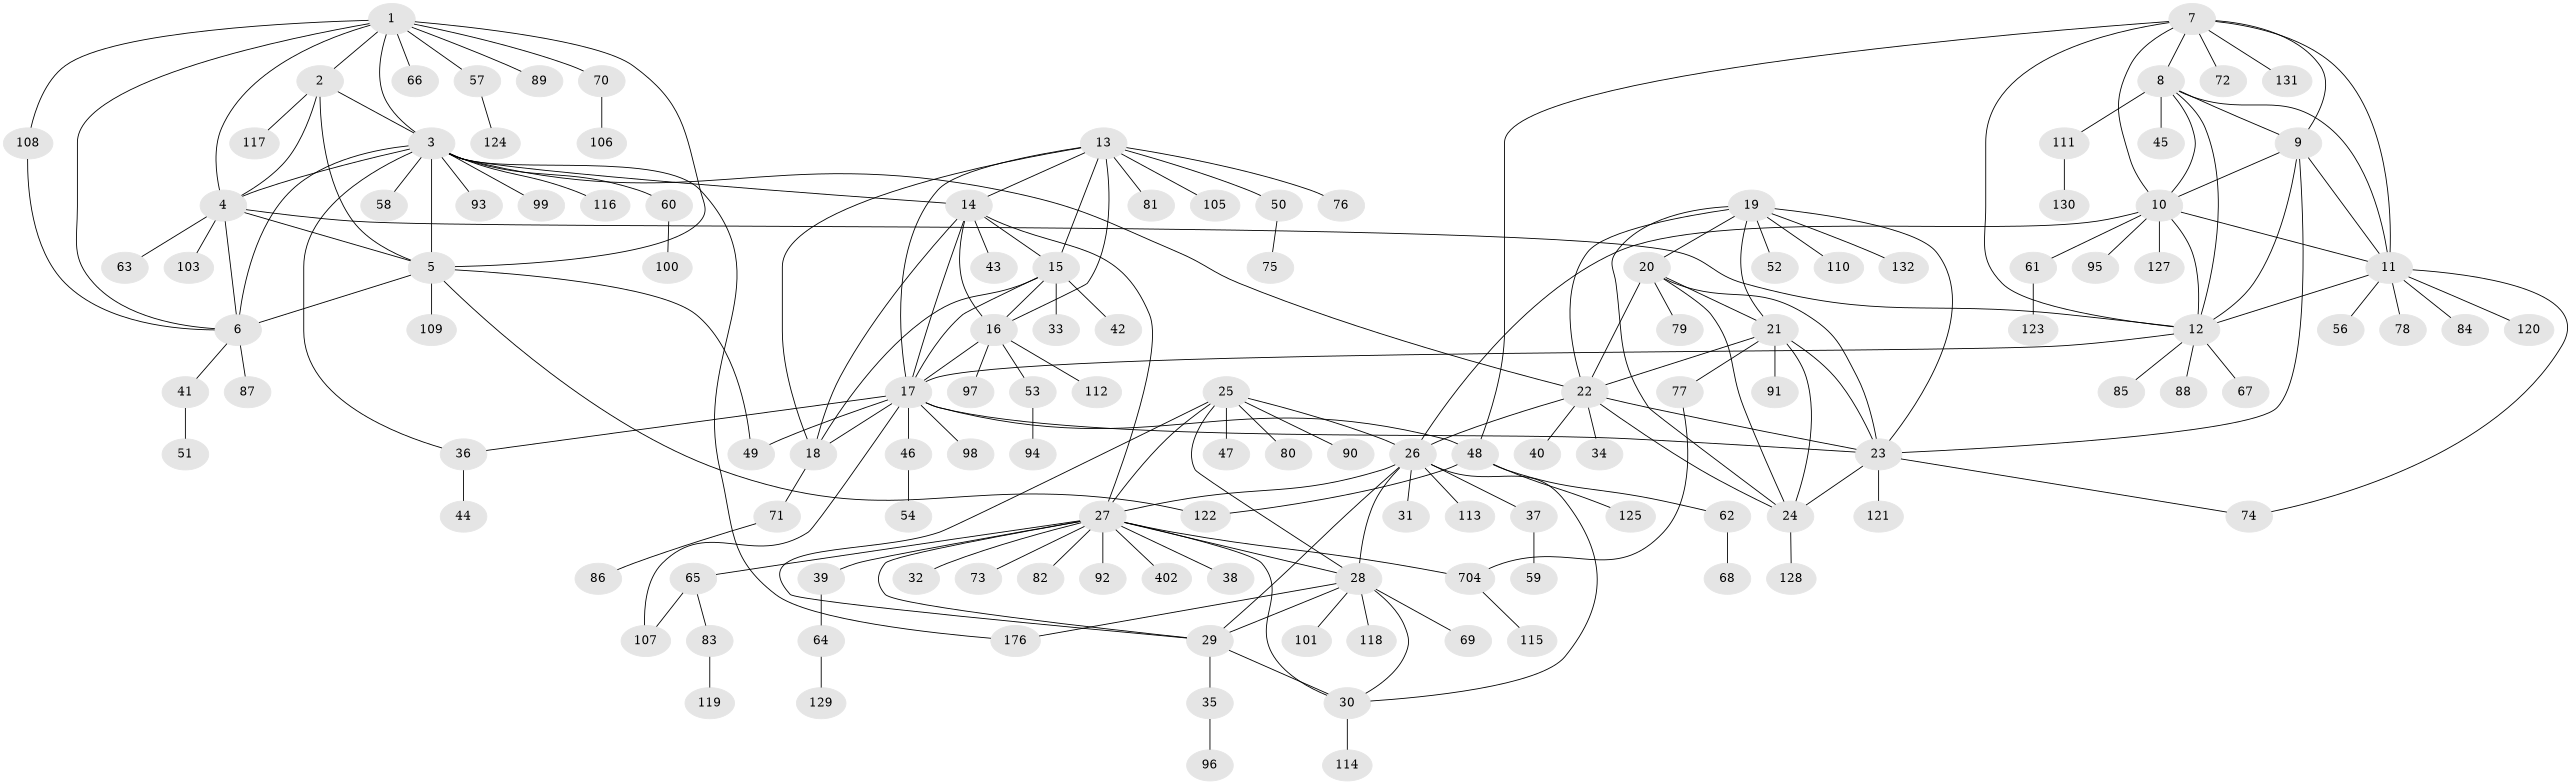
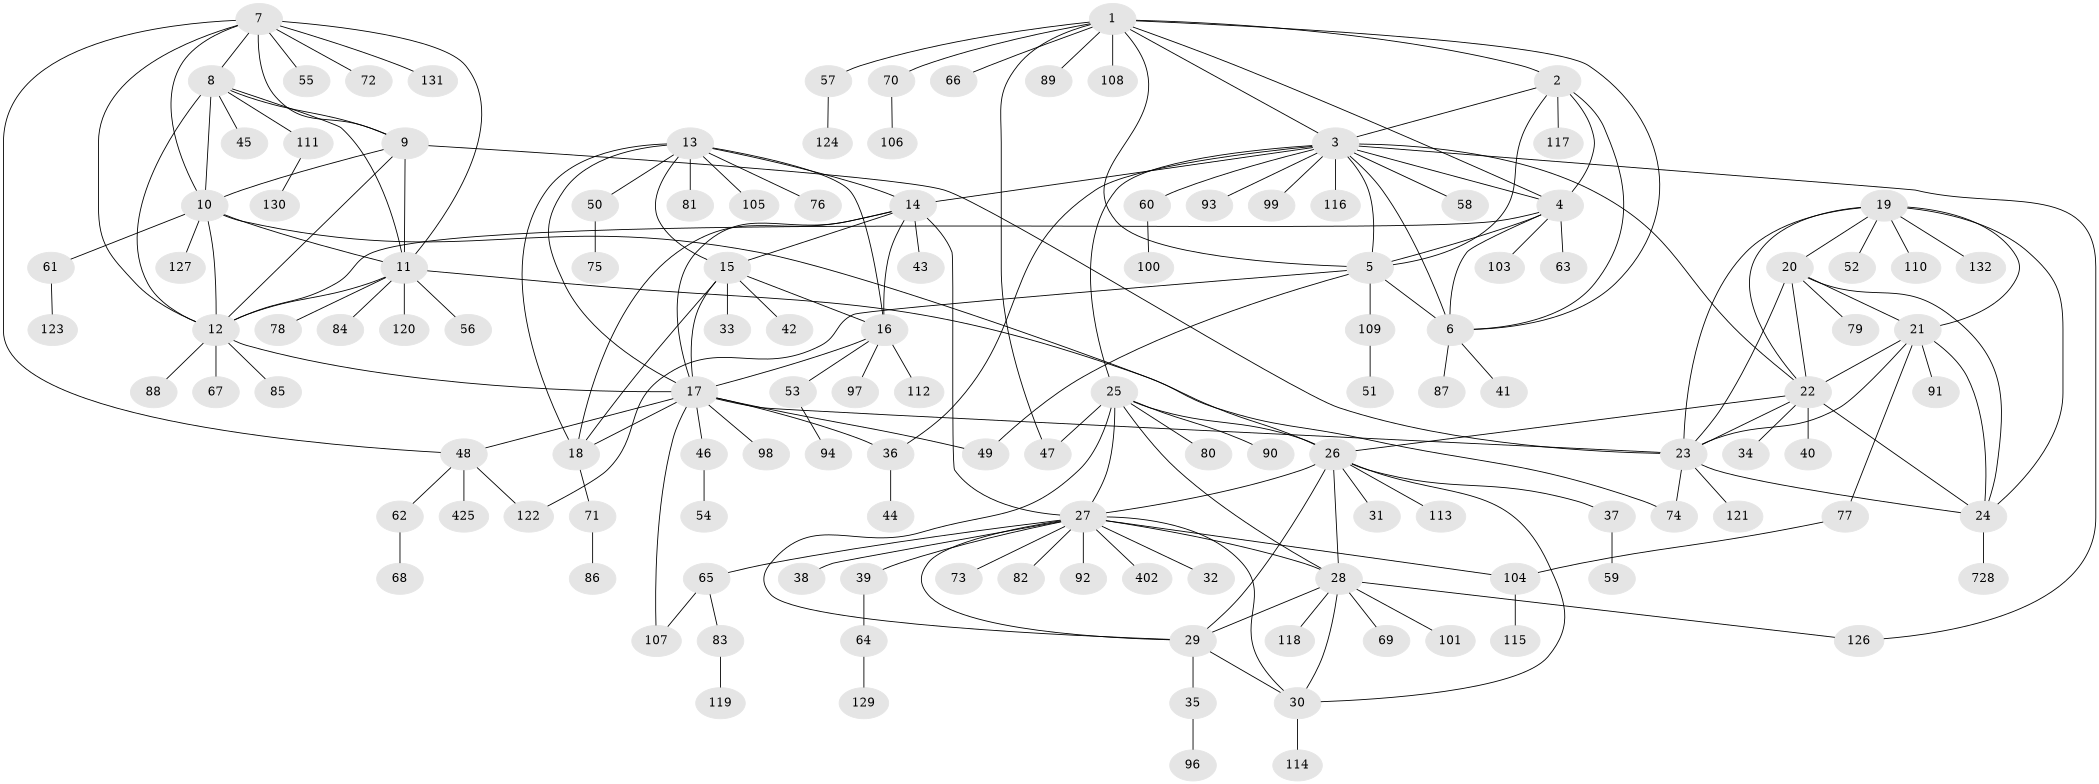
none -> (307, 81)
none -> (1120, 187)
none -> (1001, 211)
(2095, 268) -> none
(76, 292) -> (1614, 249)
(185, 423) -> (1370, 361)
(1631, 517) -> (464, 517)
(1470, 579) -> (1515, 579)
(1791, 579) -> (1983, 579)
(1016, 641) -> (1859, 641)
